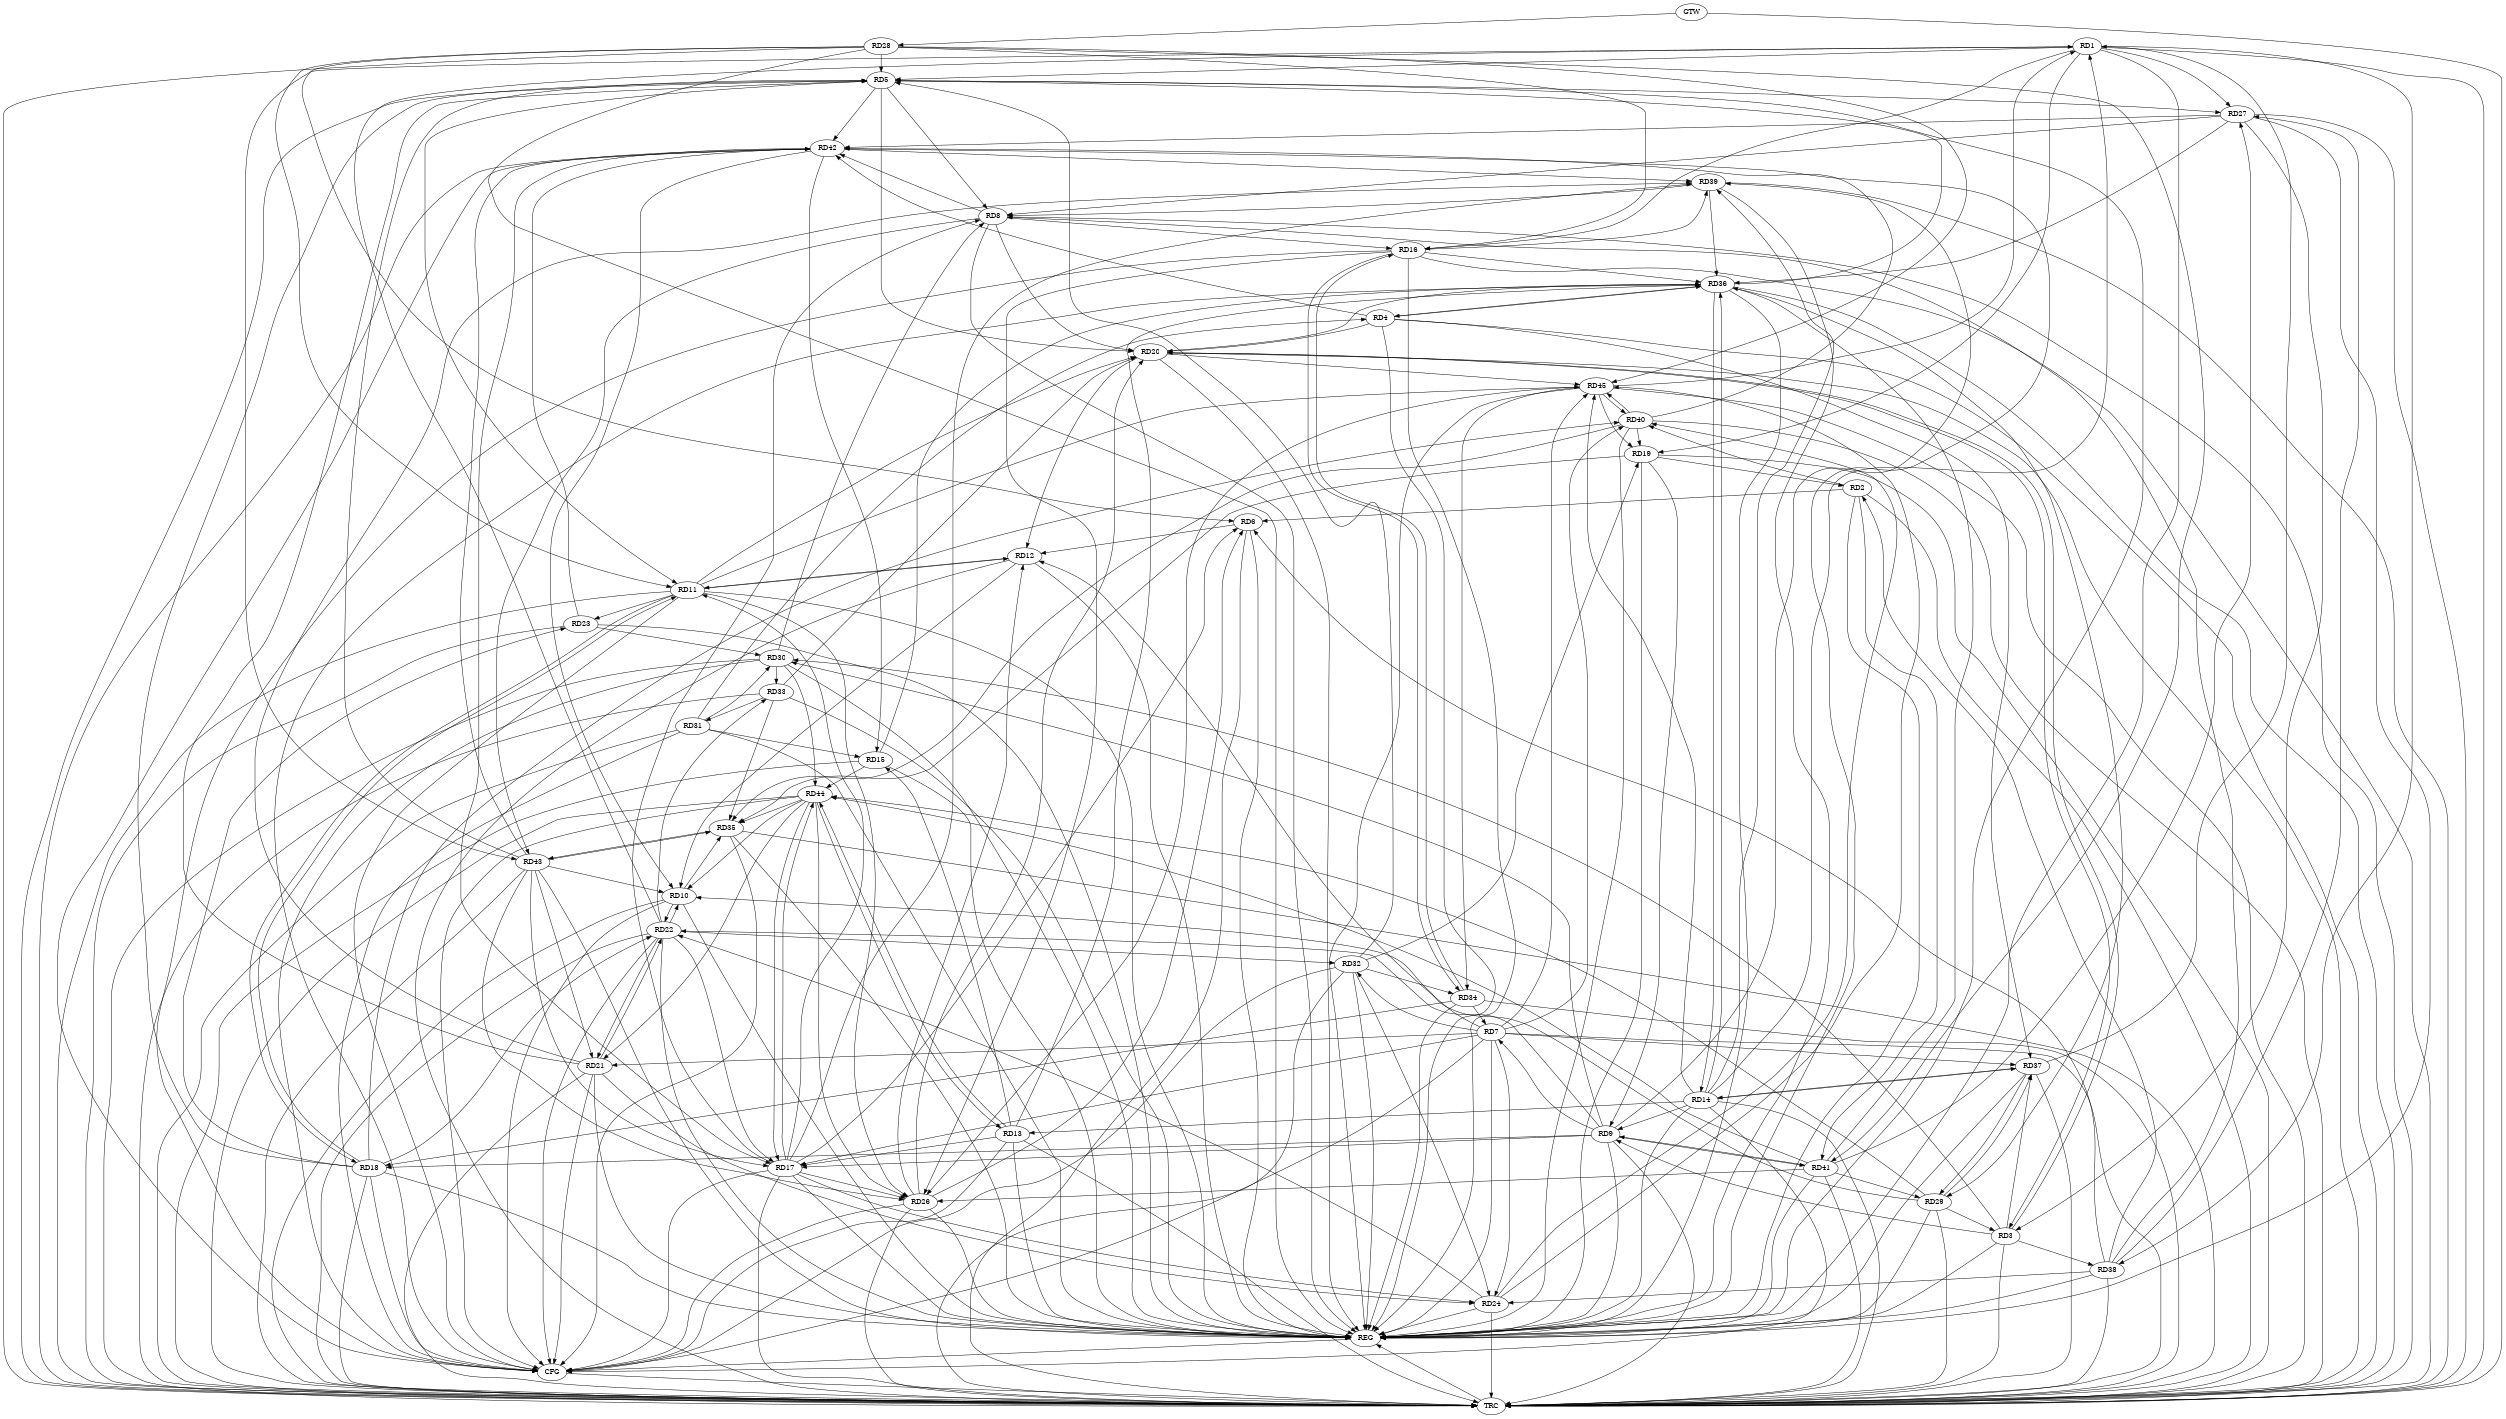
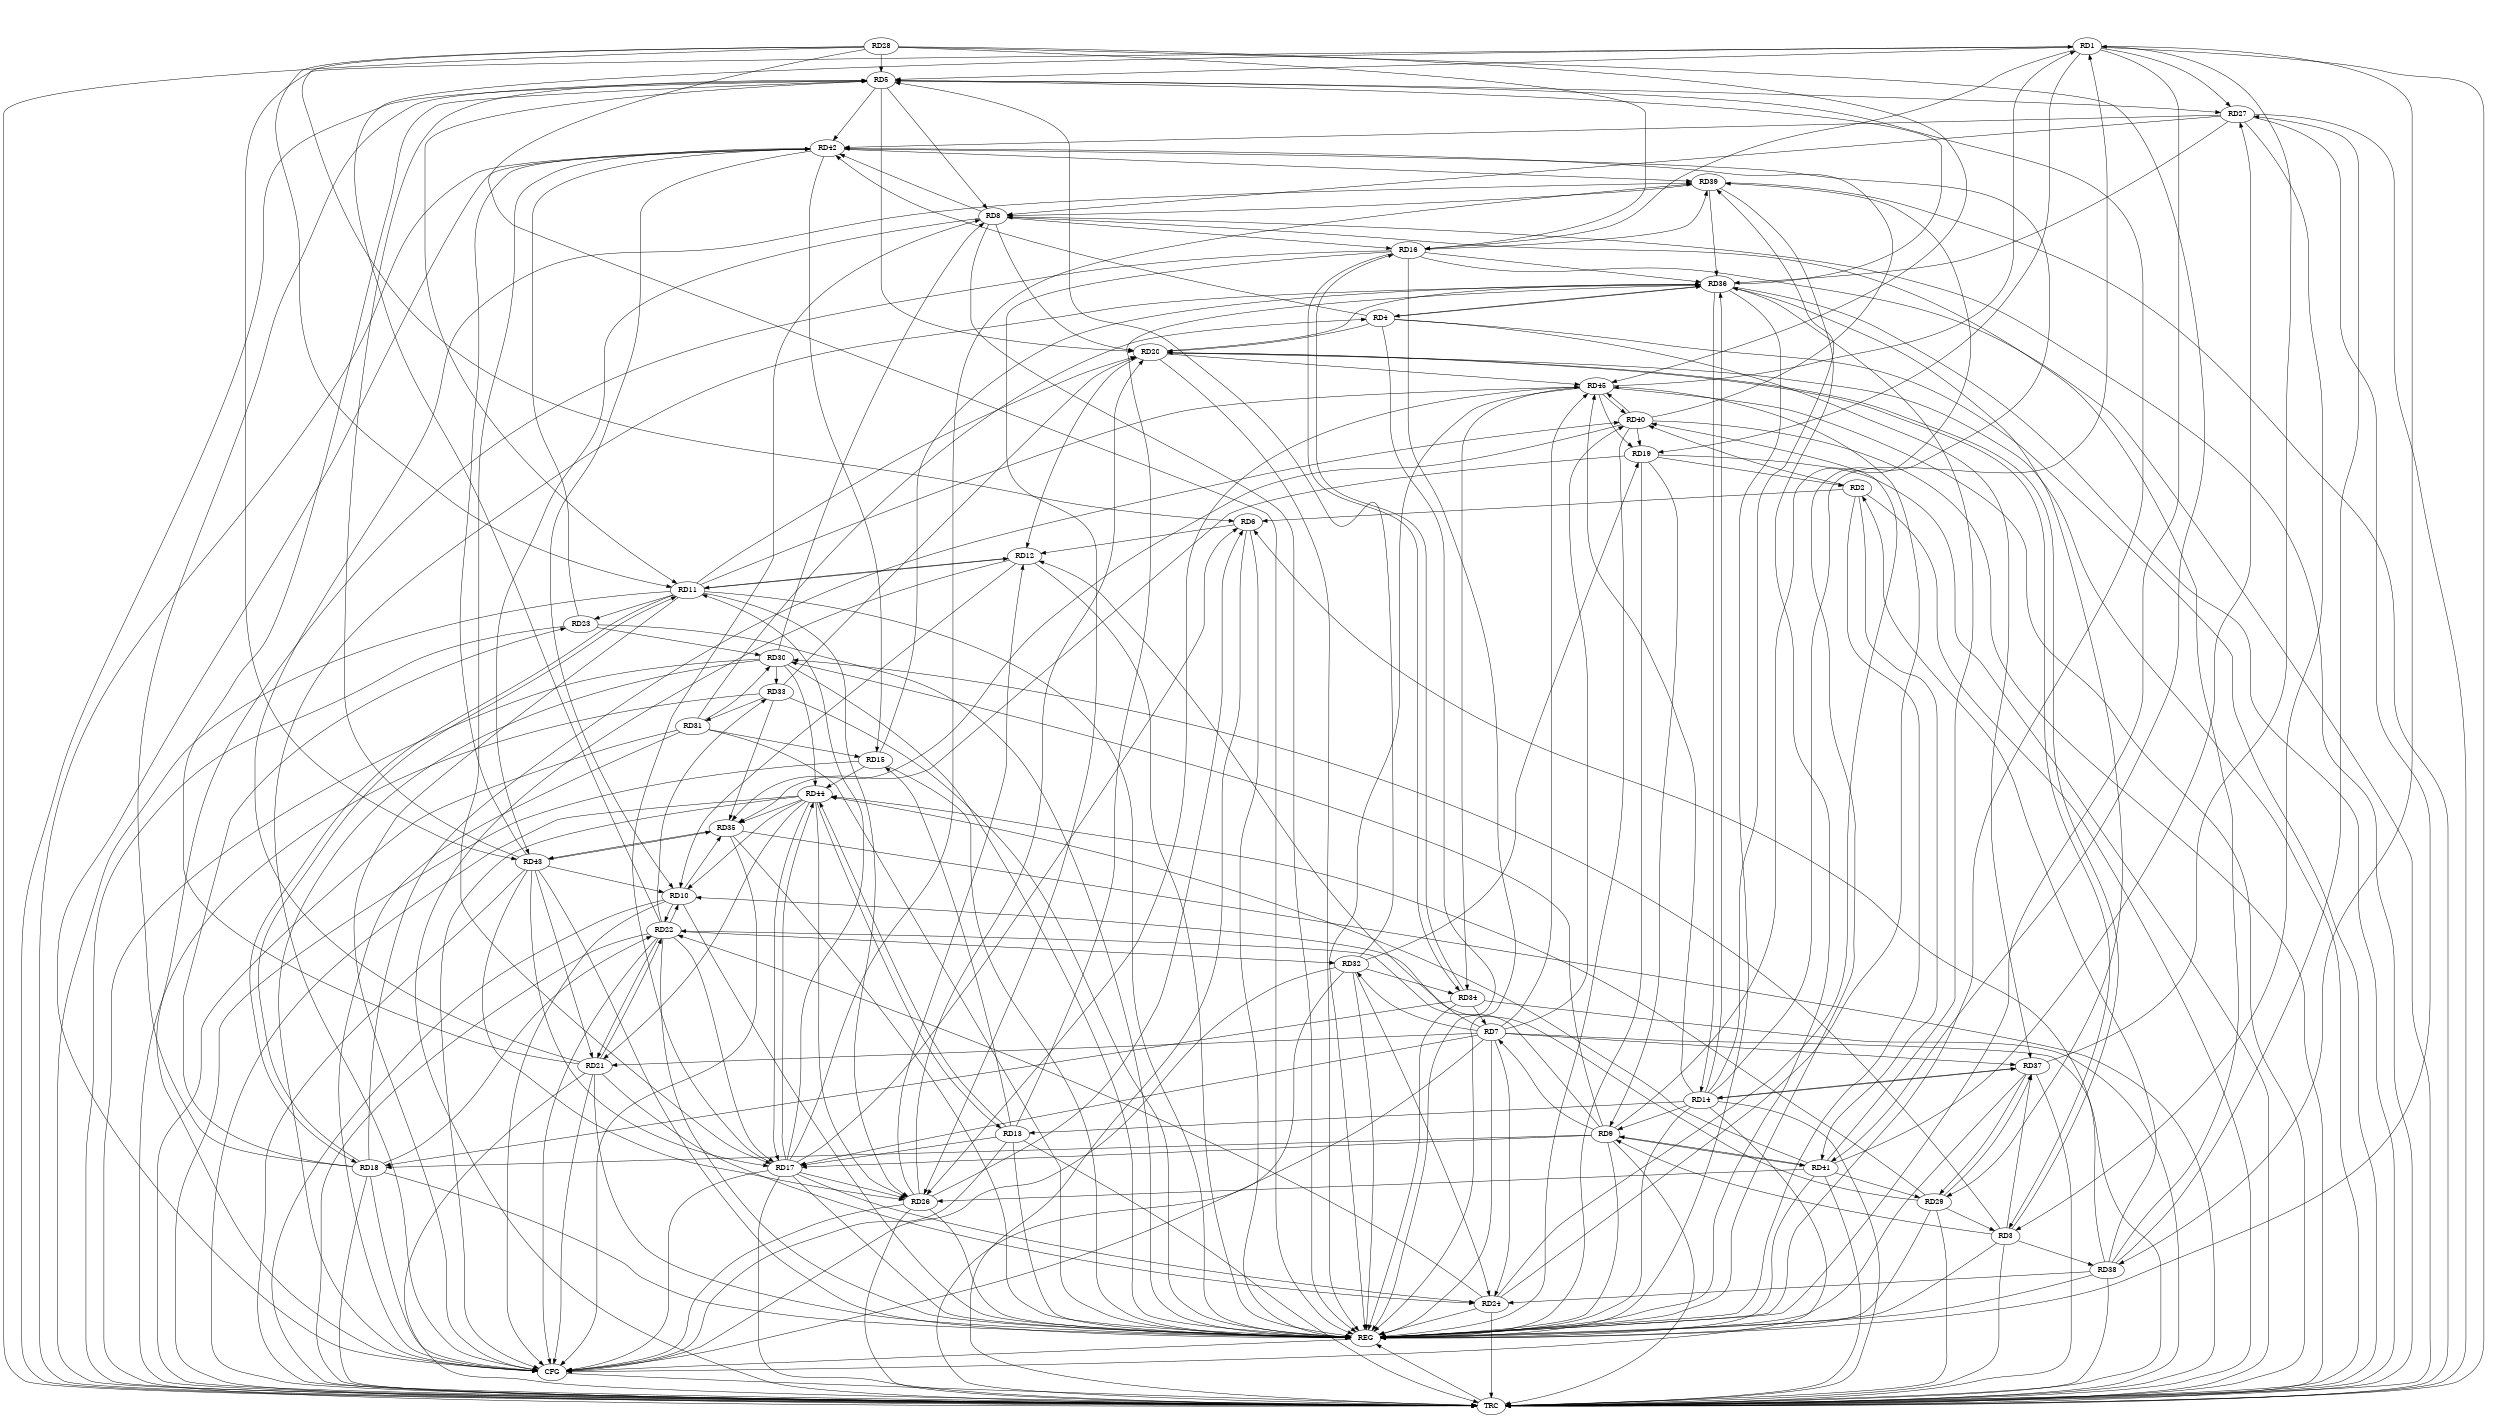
(1692, 12) -> none
